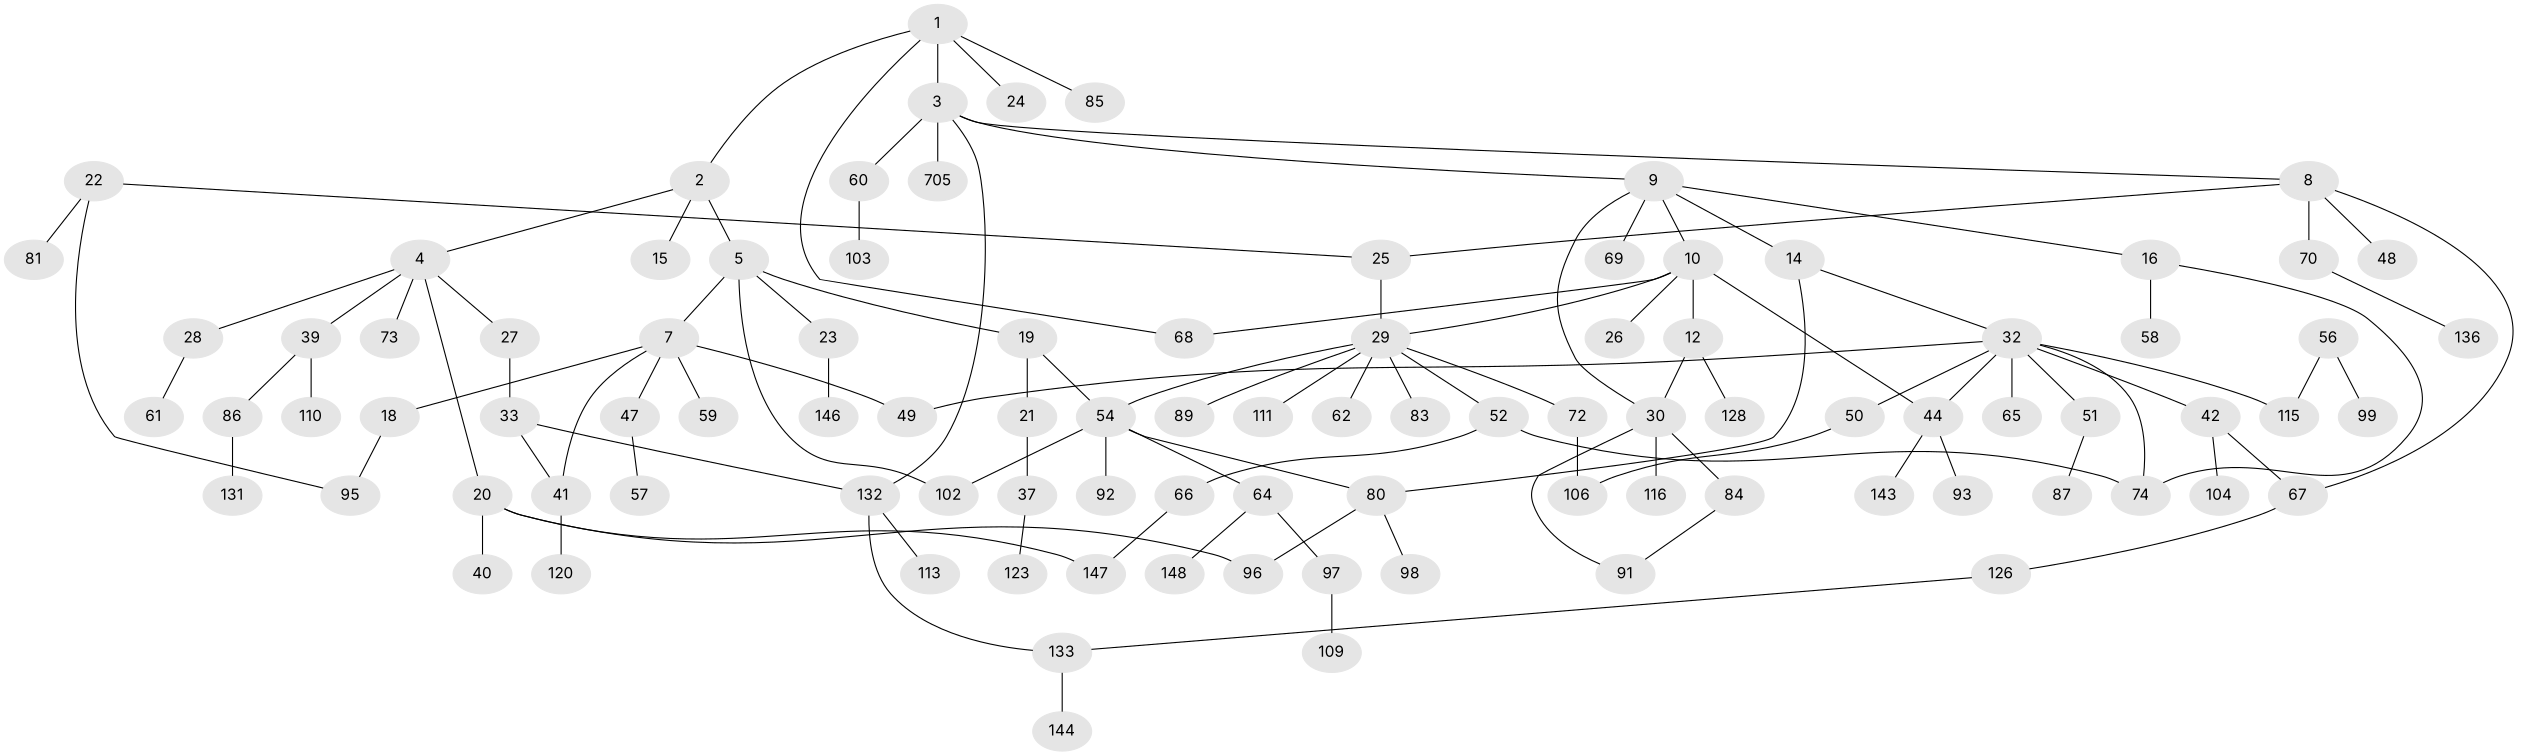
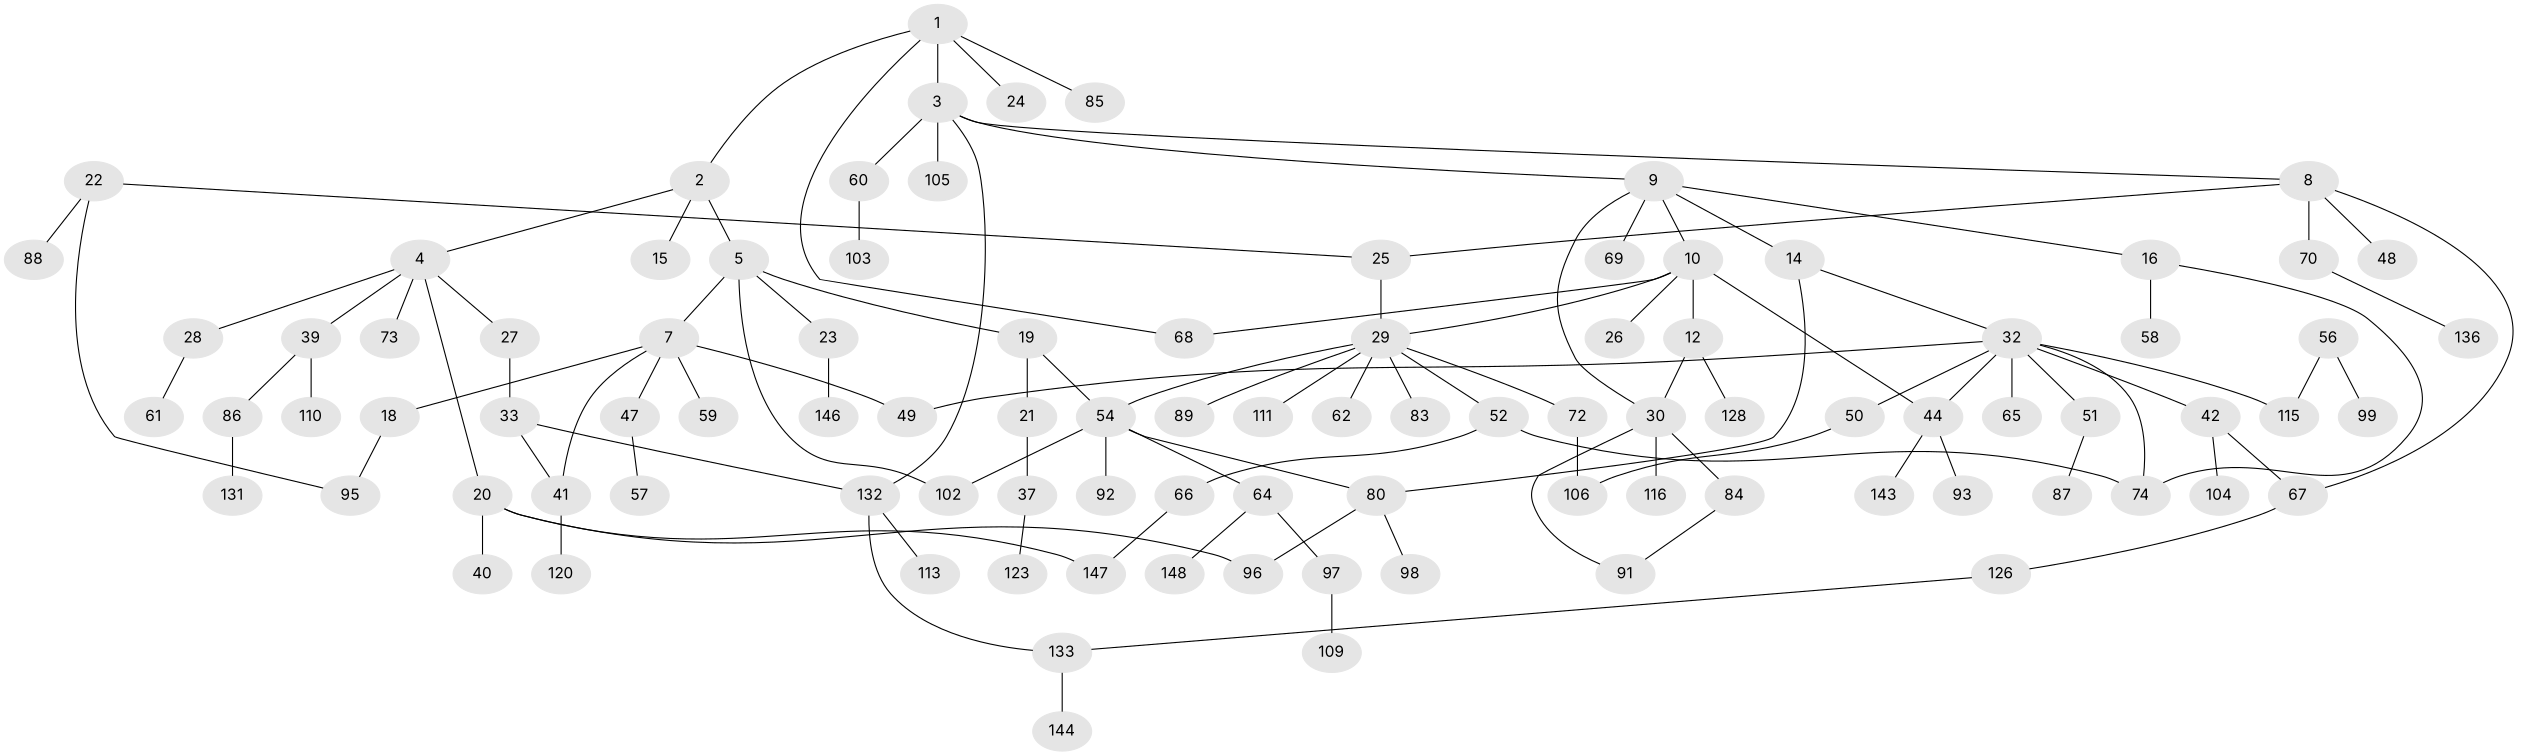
(938, 181) -> (938, 181)
(34, 260) -> (34, 260)
